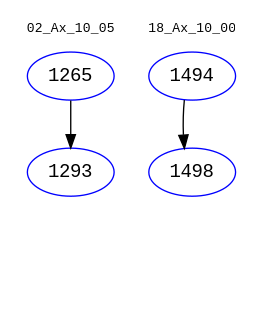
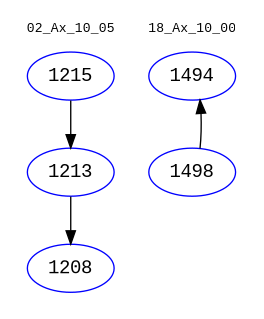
(71, 76) -> (71, 76)
(183, 117) -> (201, 131)
(71, 172) -> (71, 172)
none -> (71, 268)
